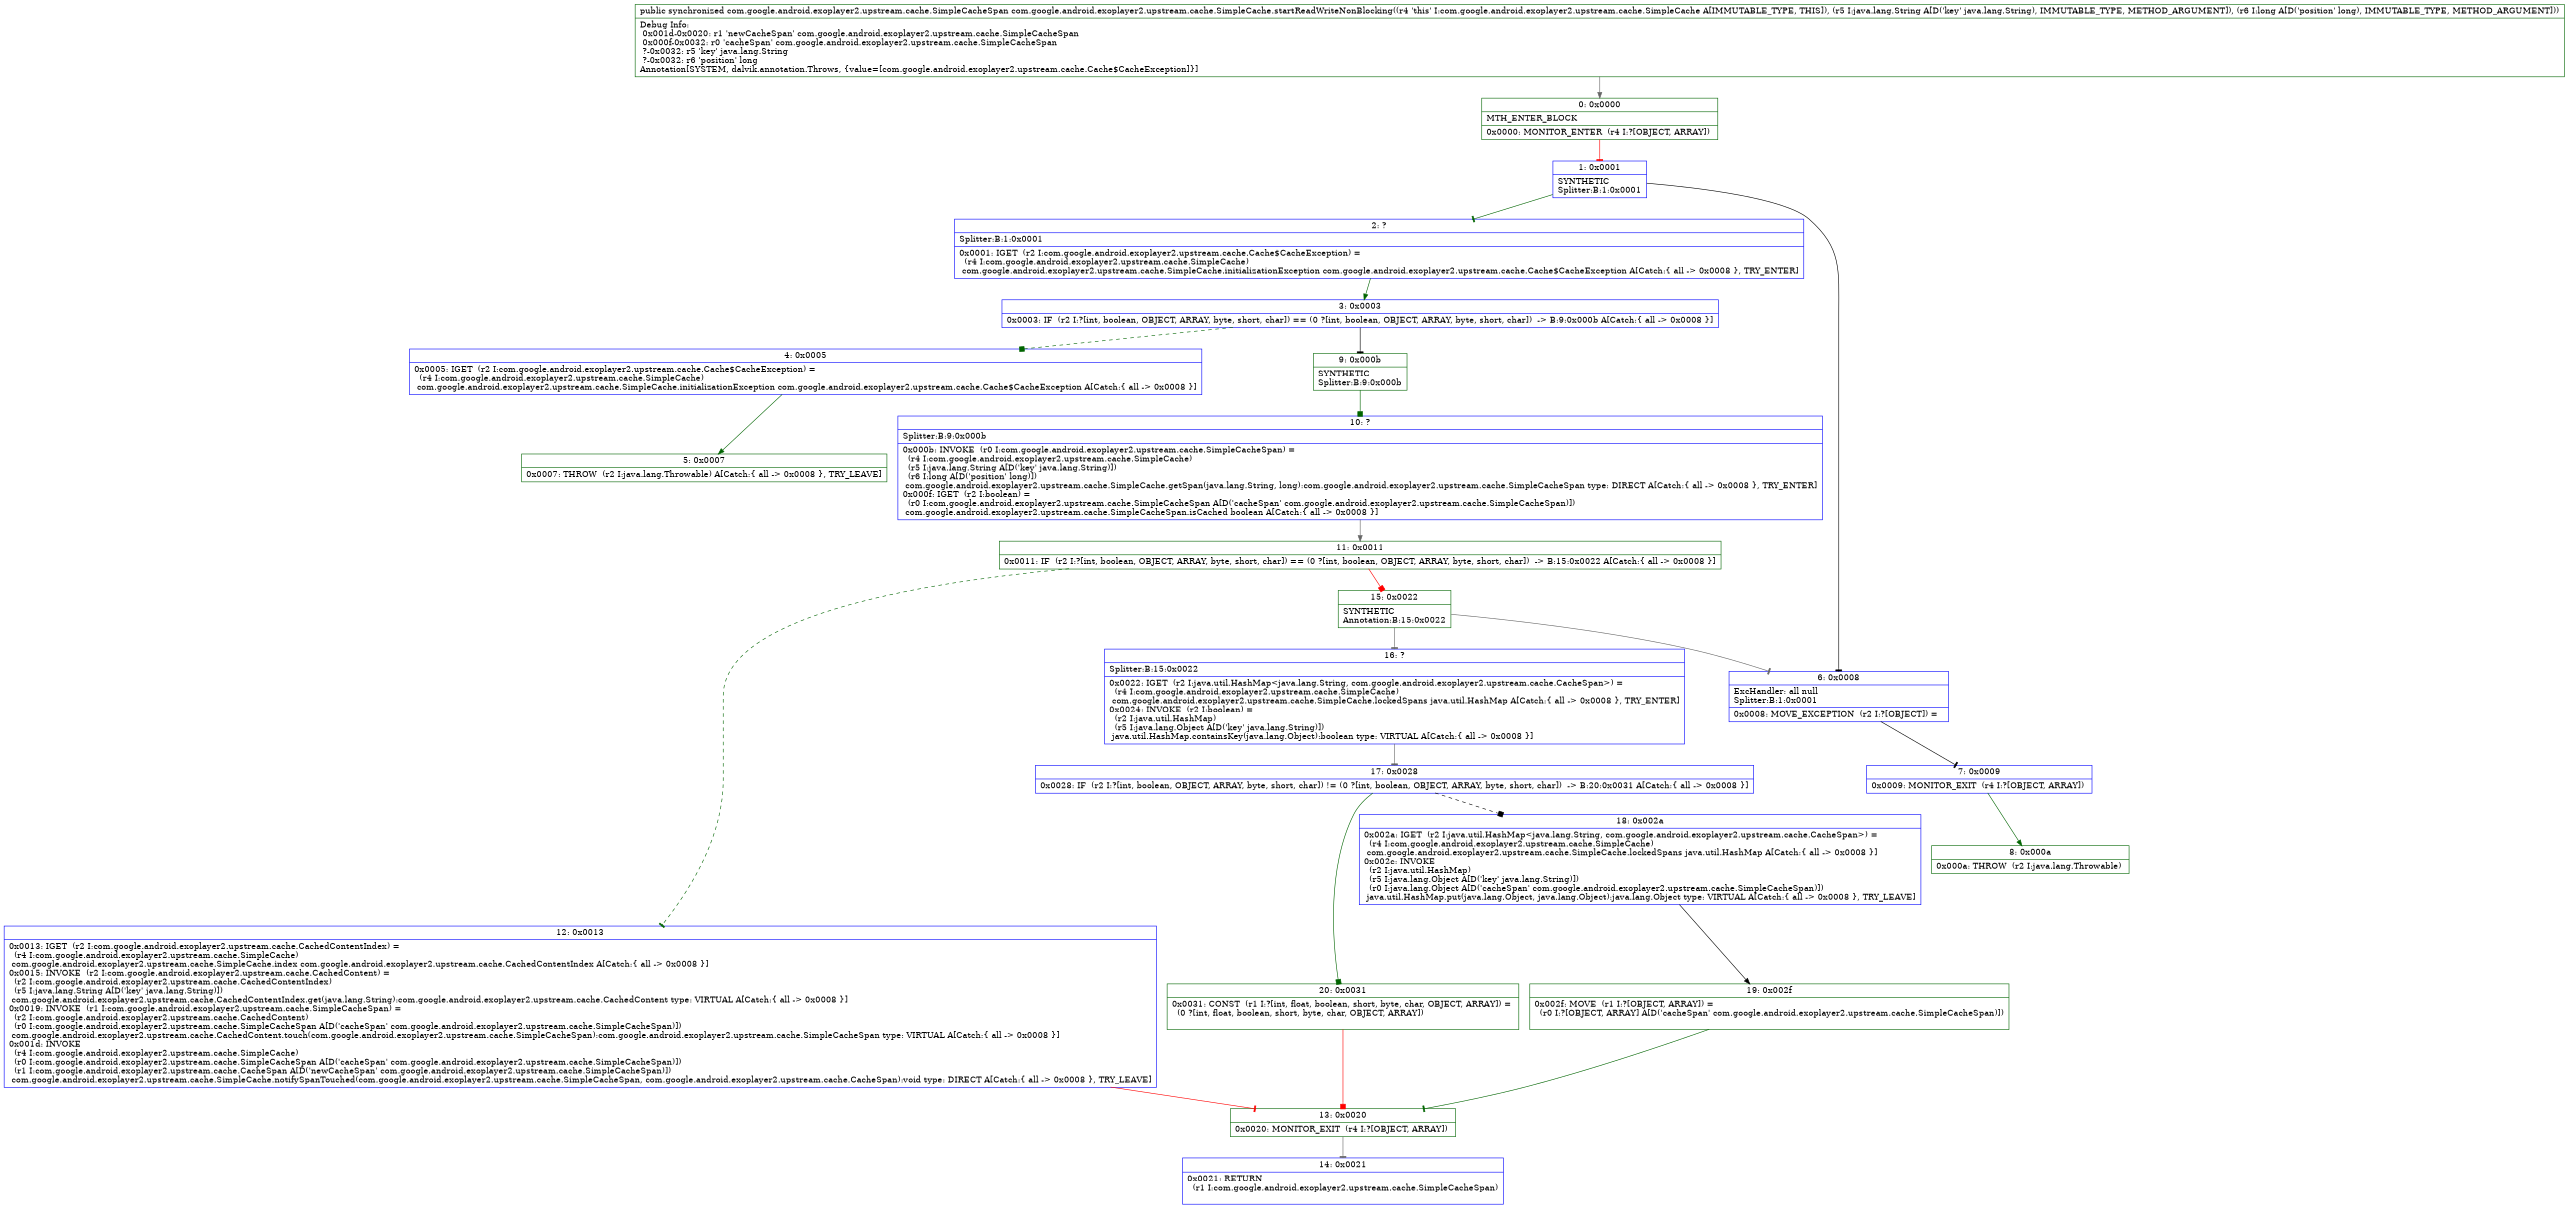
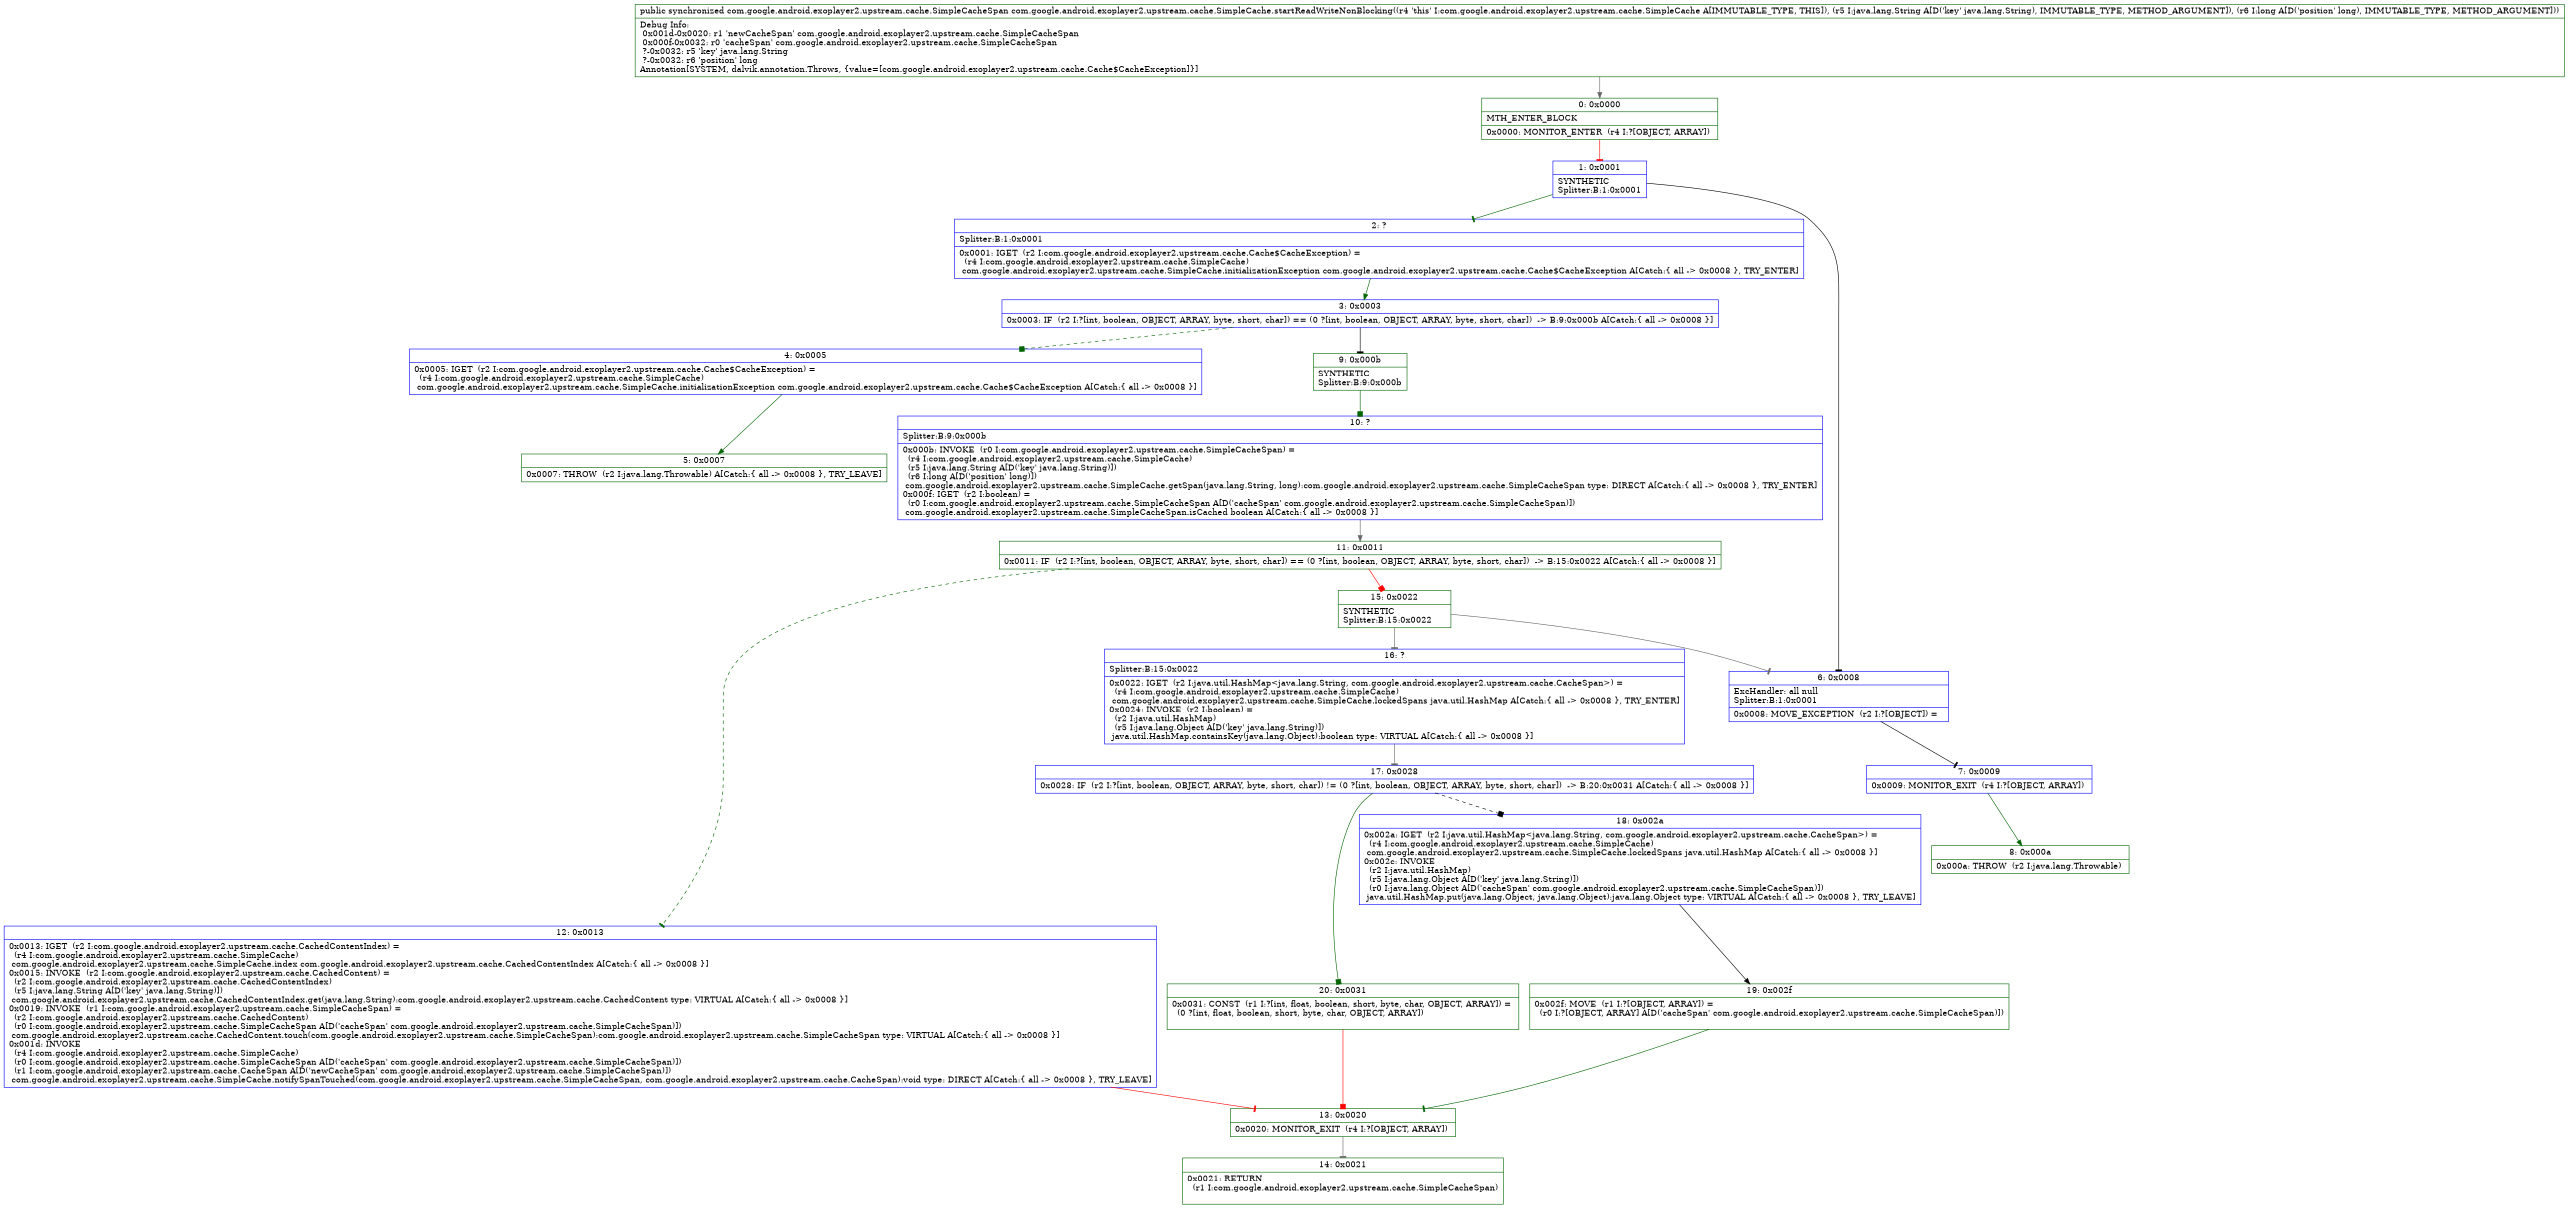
(1395, 620) -> (1388, 620)
(1343, 1181) -> (1343, 1181)
